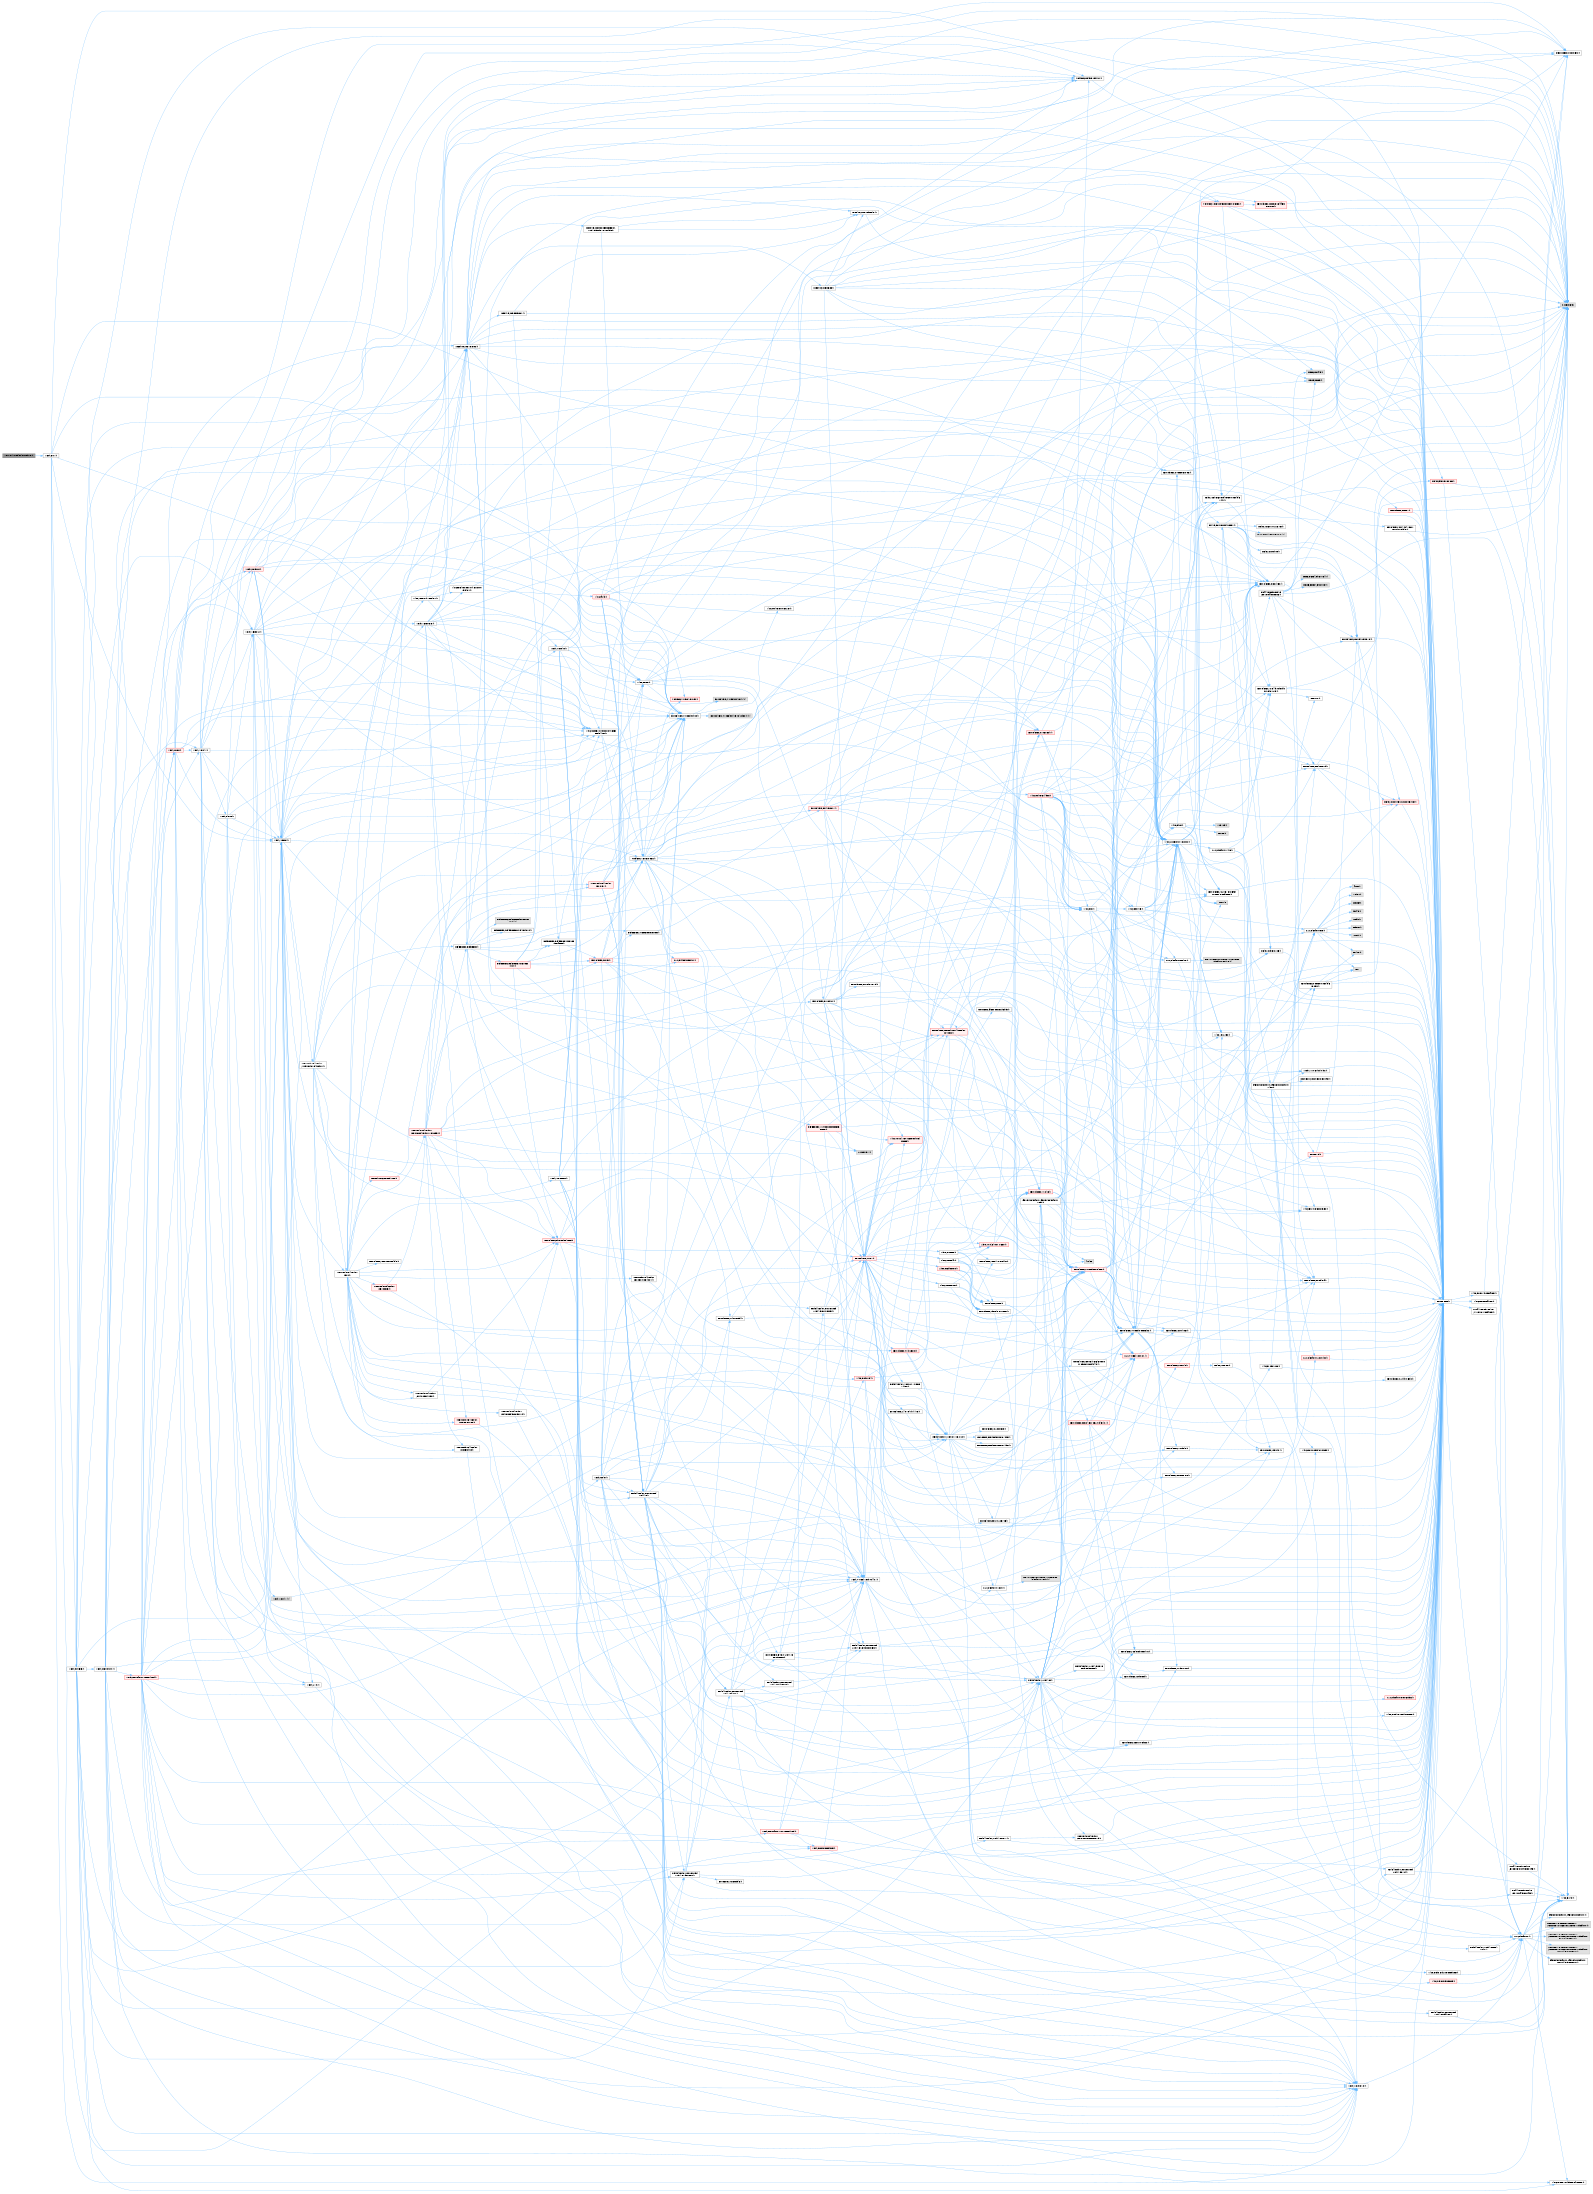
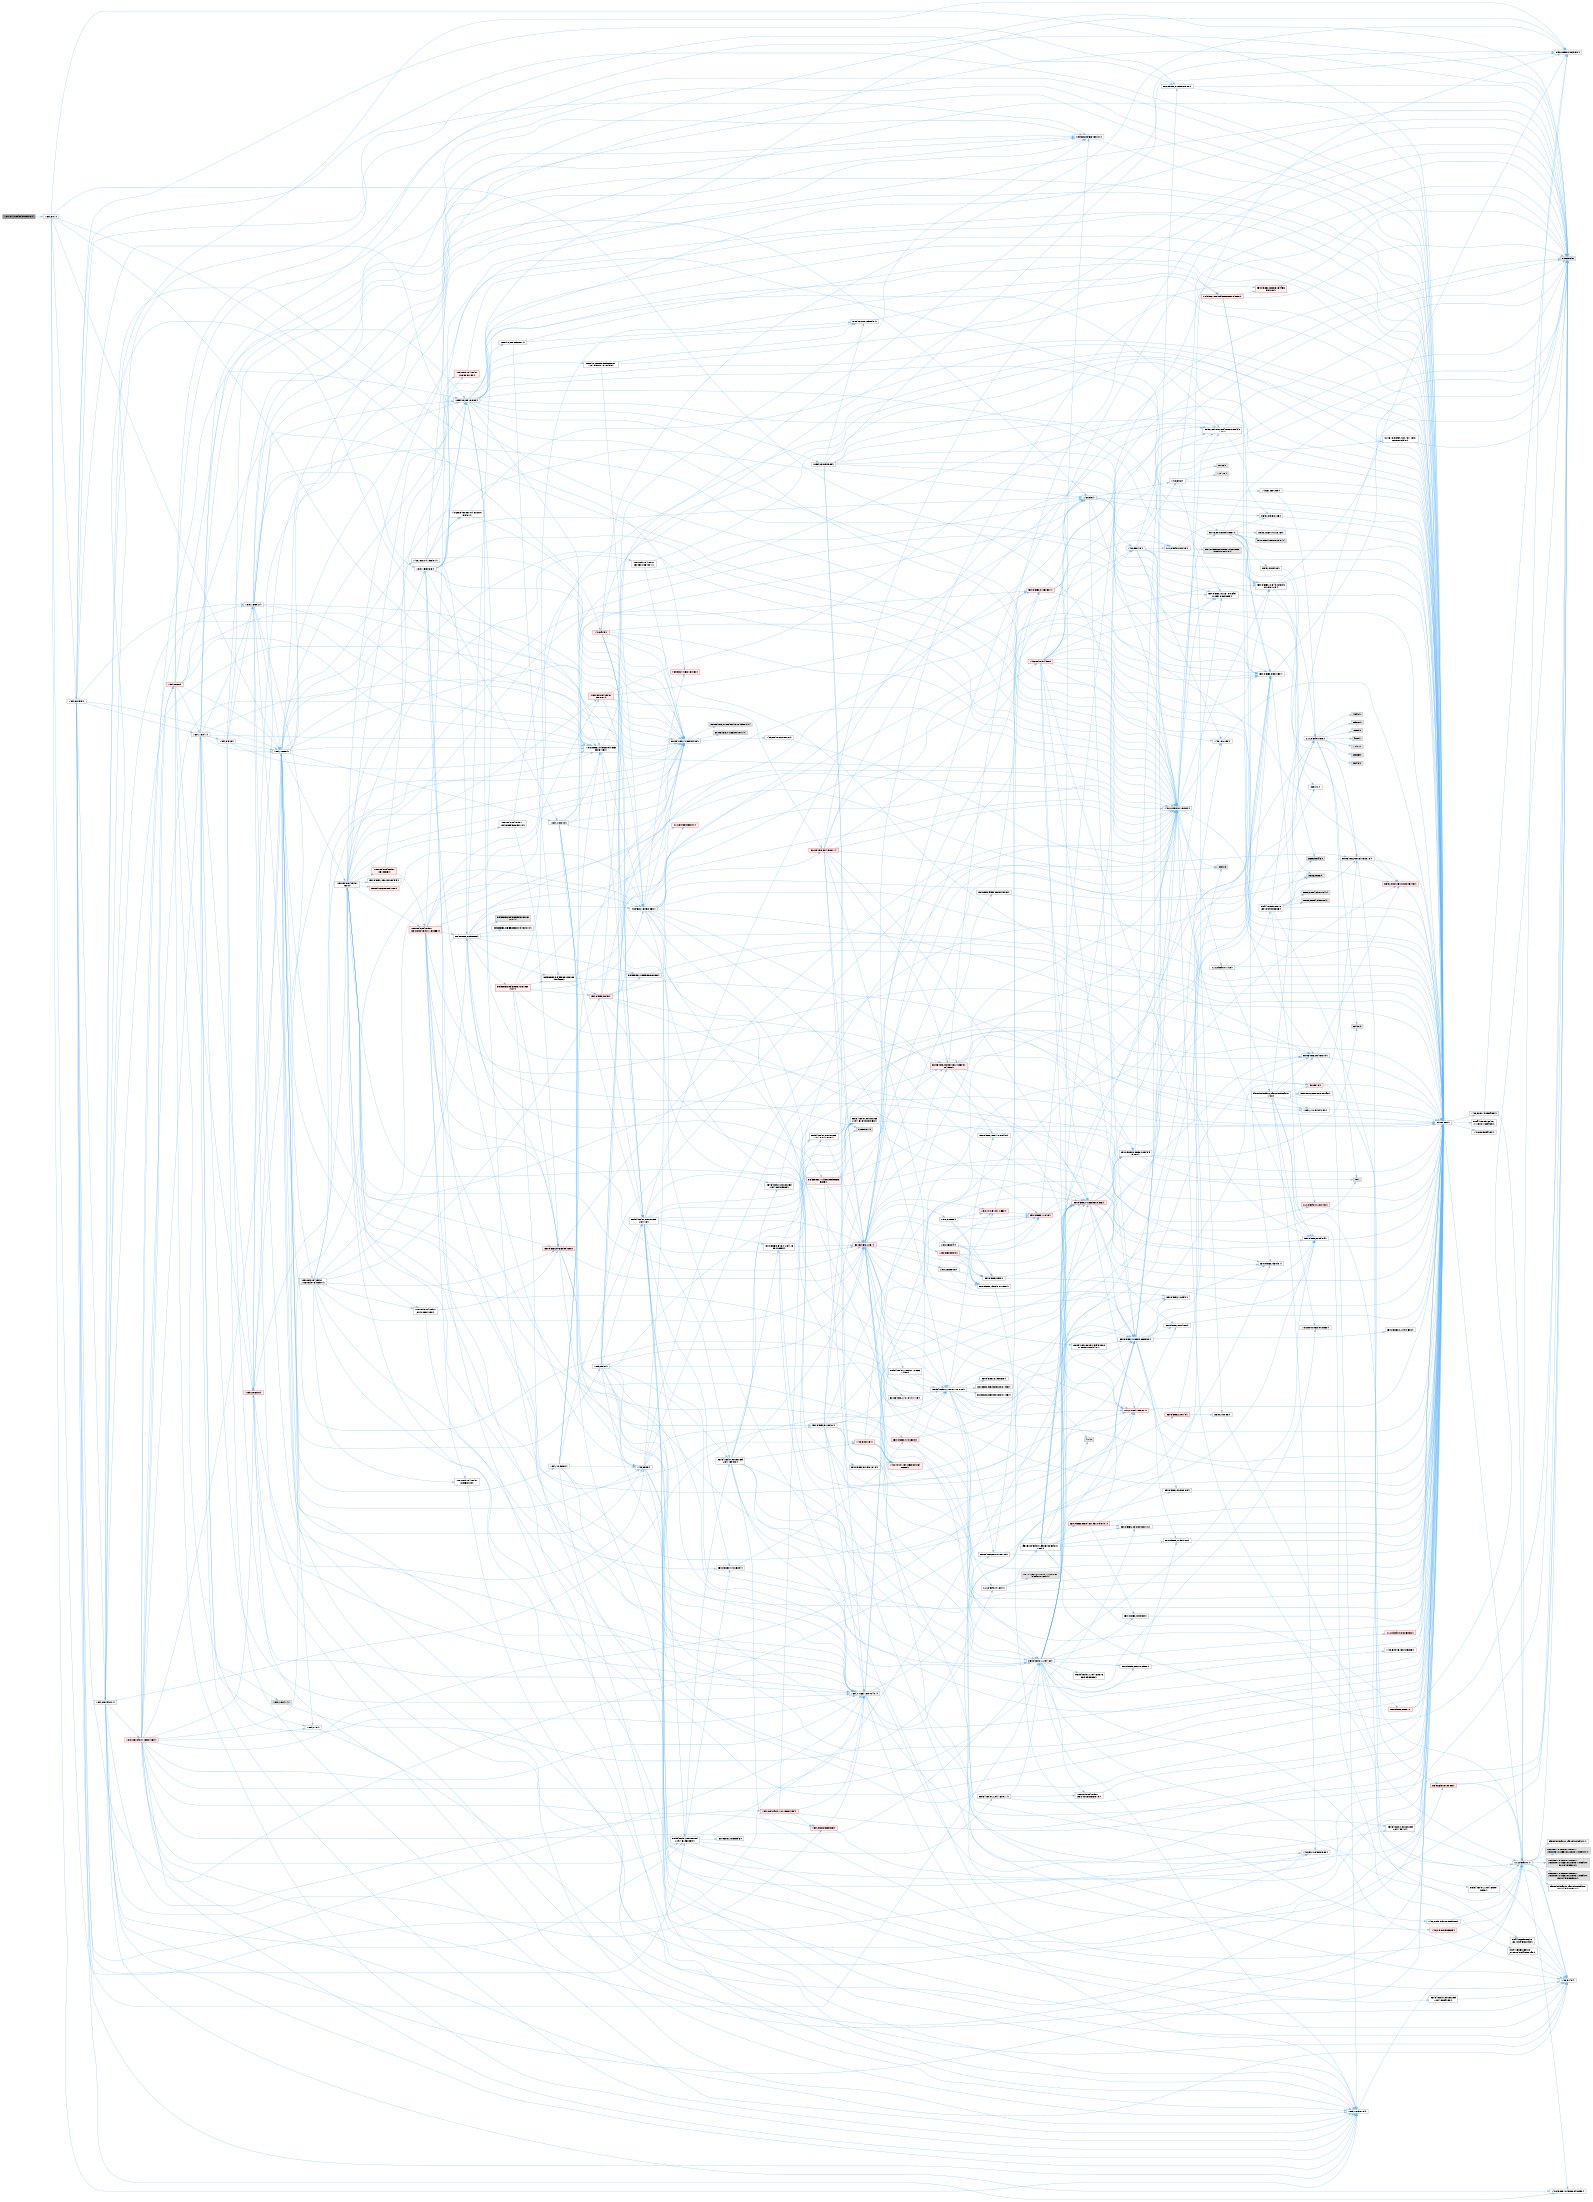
(1400, 528) -> (1400, 439)
(631, 695) -> (646, 808)
(1129, 841) -> (1147, 1274)
(1121, 957) -> none
none -> (1102, 1336)
(645, 1586) -> (896, 1000)
